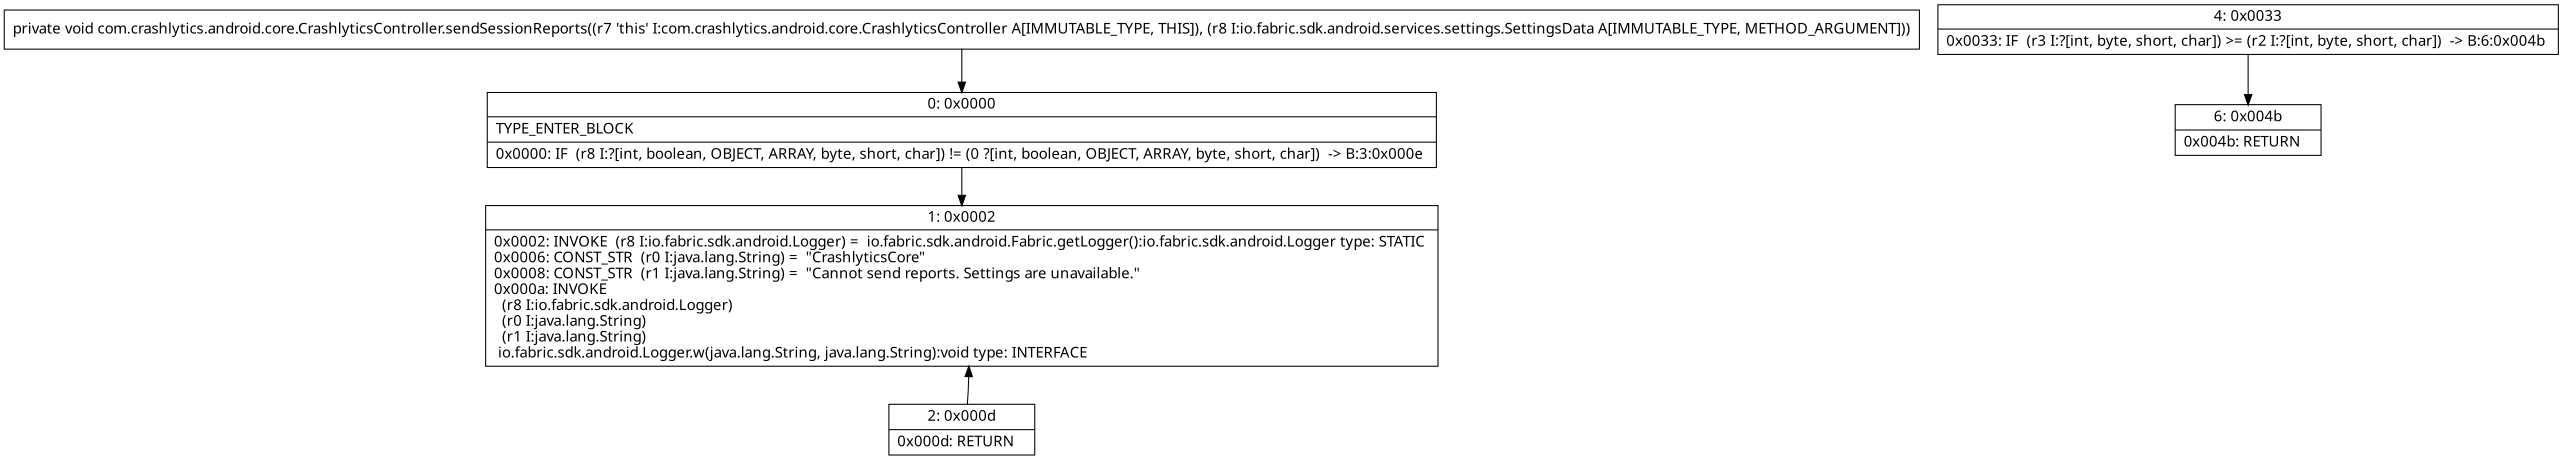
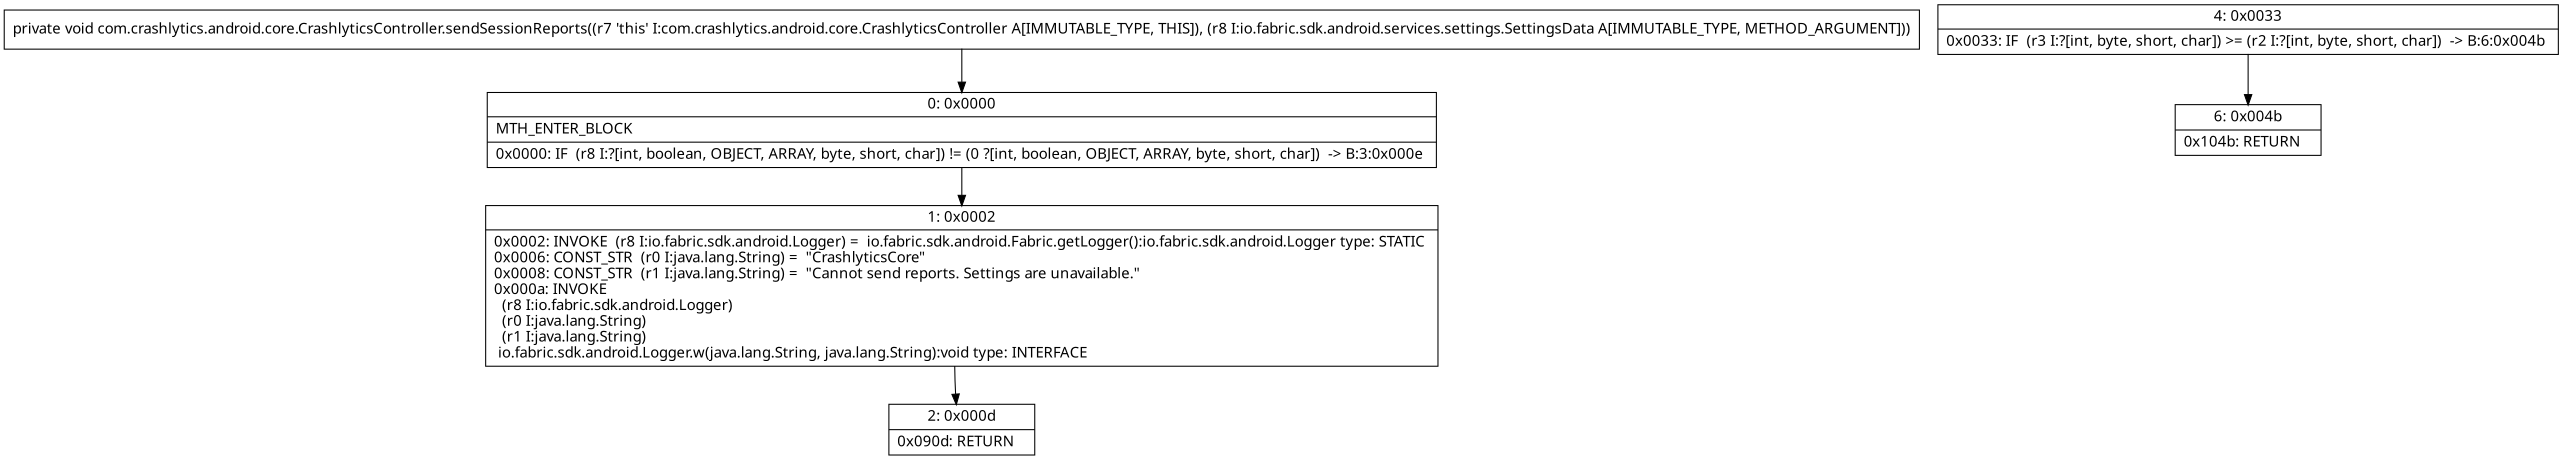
(565, 129) -> (564, 129)
(2248, 142) -> (2248, 142)
(968, 391) -> (955, 380)
(962, 442) -> (962, 442)
